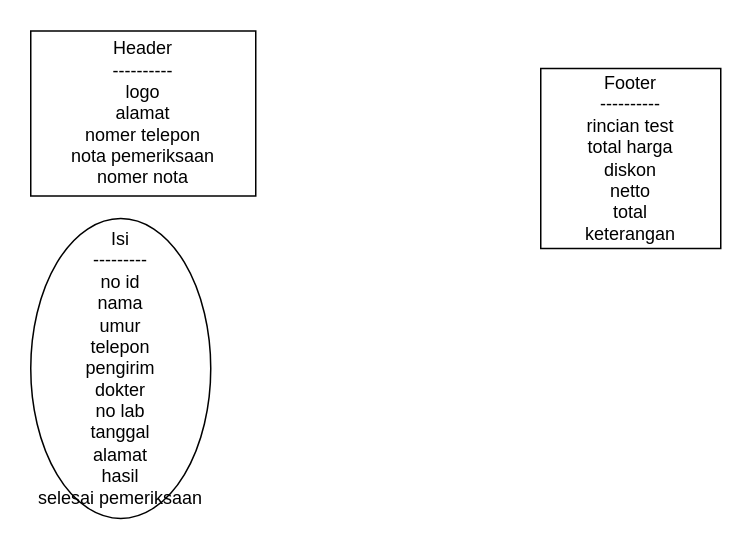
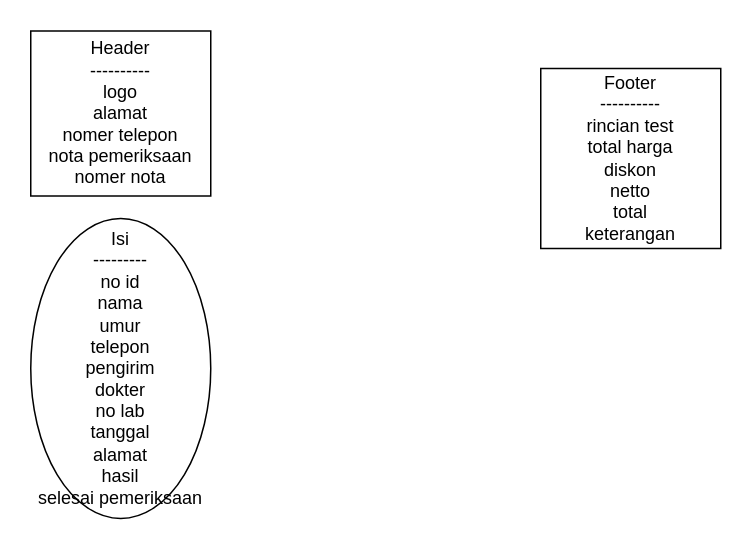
(143, 113) -> (121, 113)
